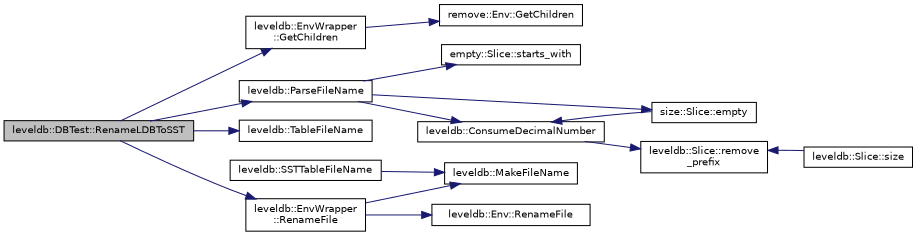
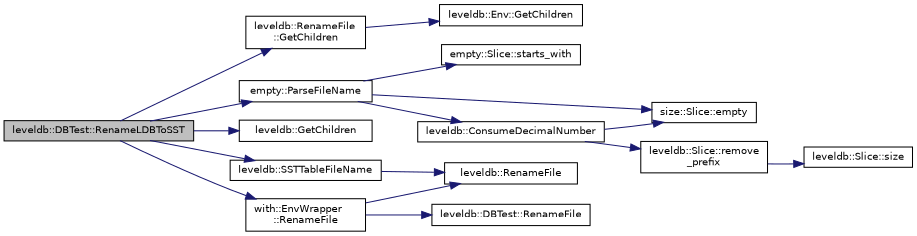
(511, 15) -> (511, 15)
(306, 32) -> (306, 32)
(306, 91) -> (306, 91)
(607, 115) -> (629, 127)
(306, 131) -> (306, 131)
none -> (197, 150)
(791, 150) -> (781, 164)
(511, 173) -> (511, 173)
(306, 215) -> (306, 215)
(511, 215) -> (511, 215)
